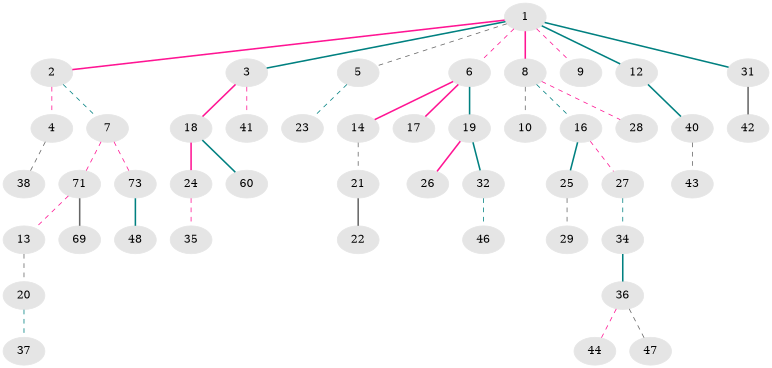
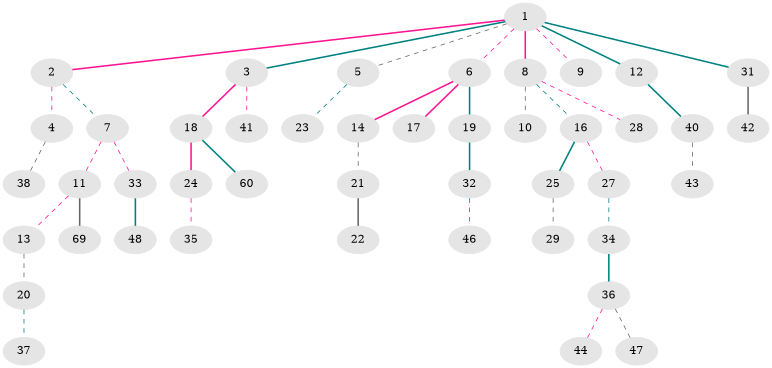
(80, 184) -> (80, 184)
(135, 184) -> (135, 184)
(428, 184) -> none
